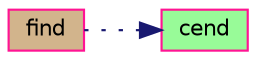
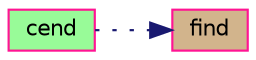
(112, 30) -> (122, 30)
